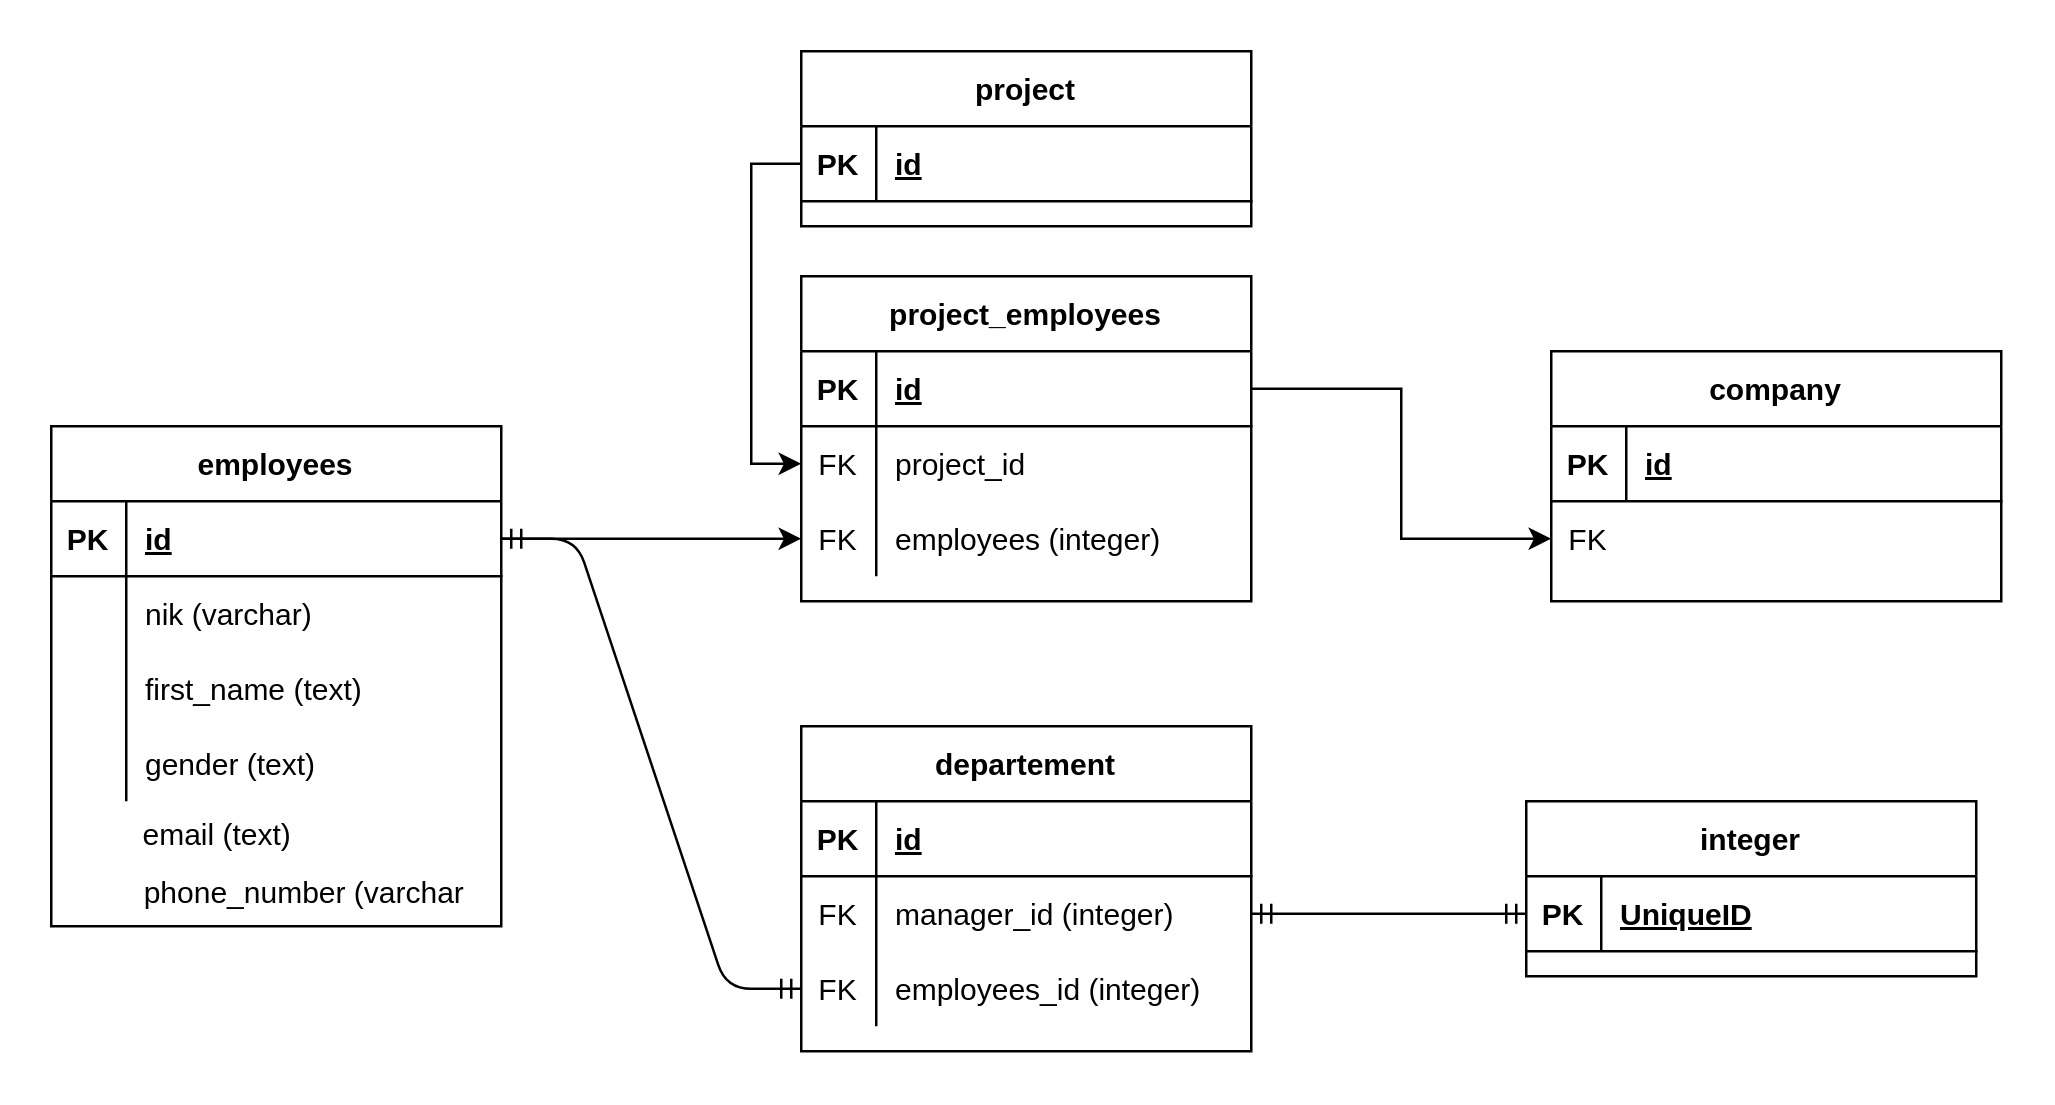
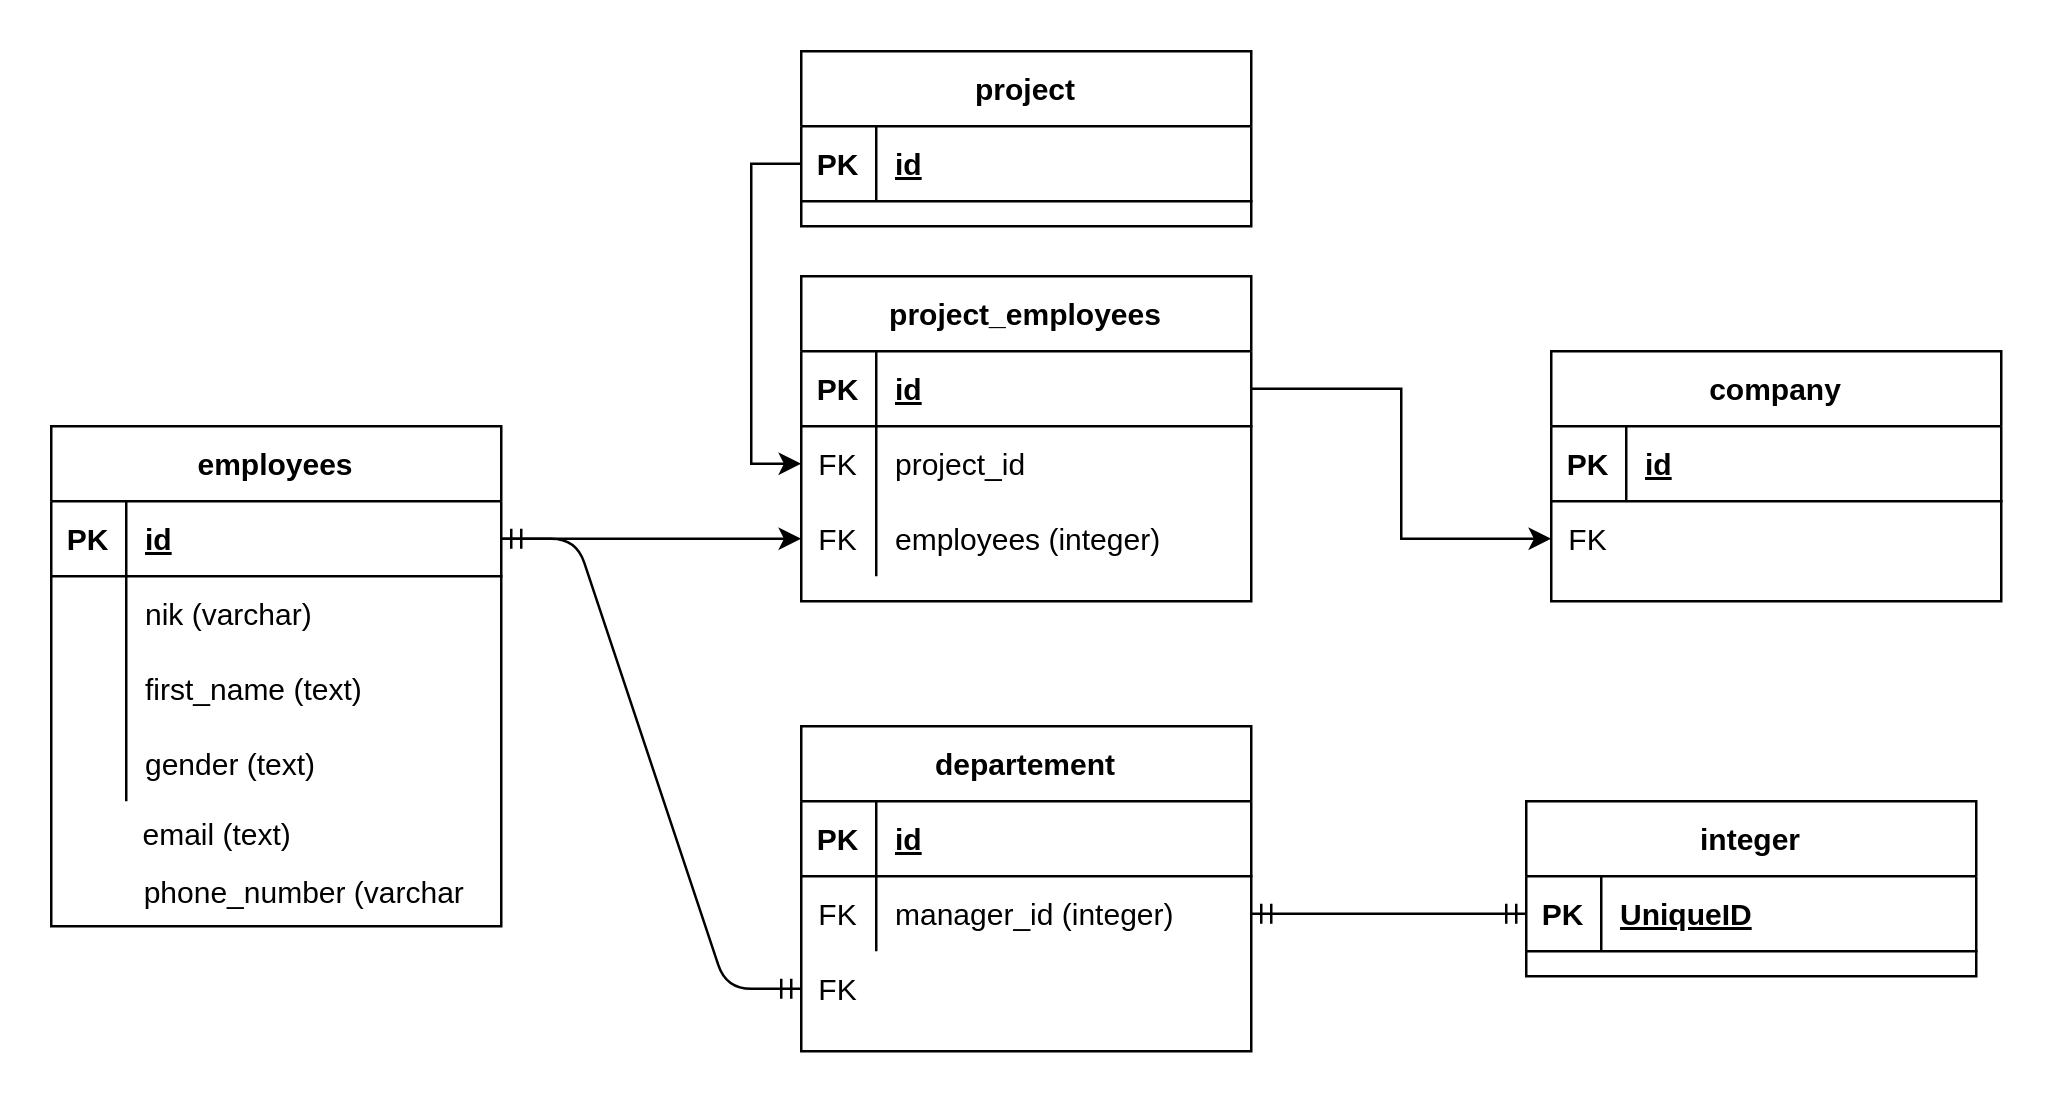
(1064, 989) -> none
